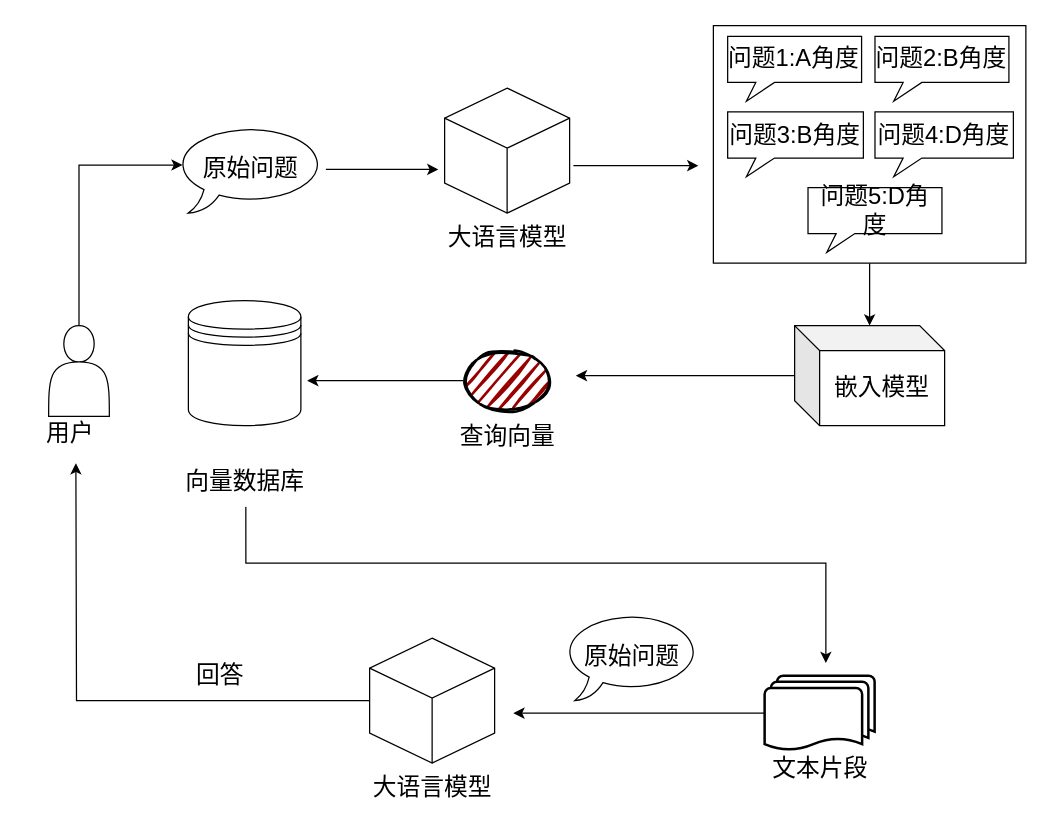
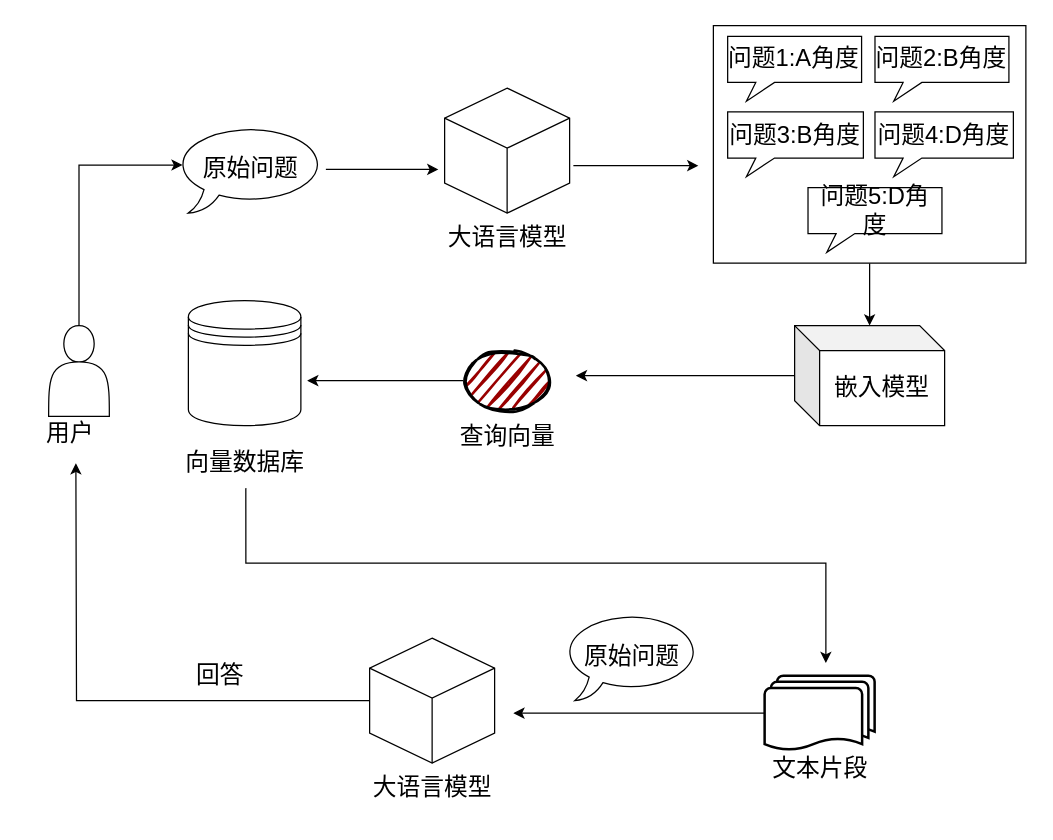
(244, 482) -> (244, 463)
